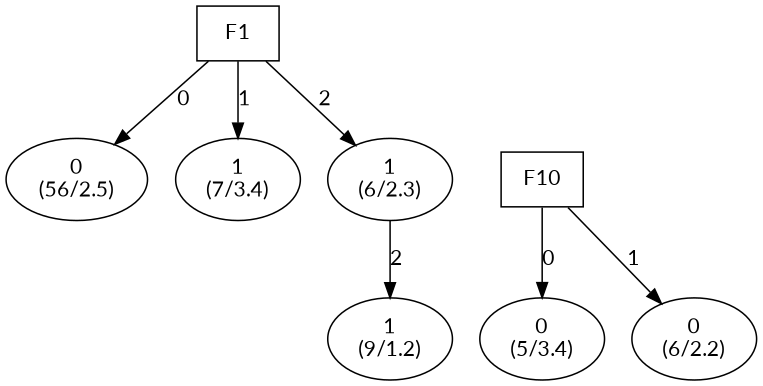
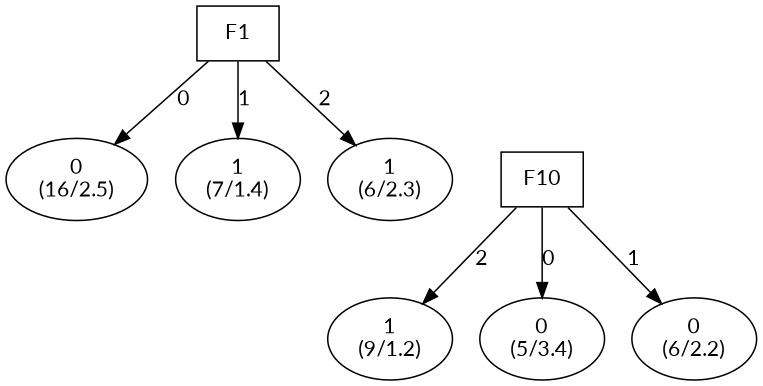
(77, 179) -> (77, 179)
(238, 179) -> (238, 179)
(390, 251) -> (475, 250)
